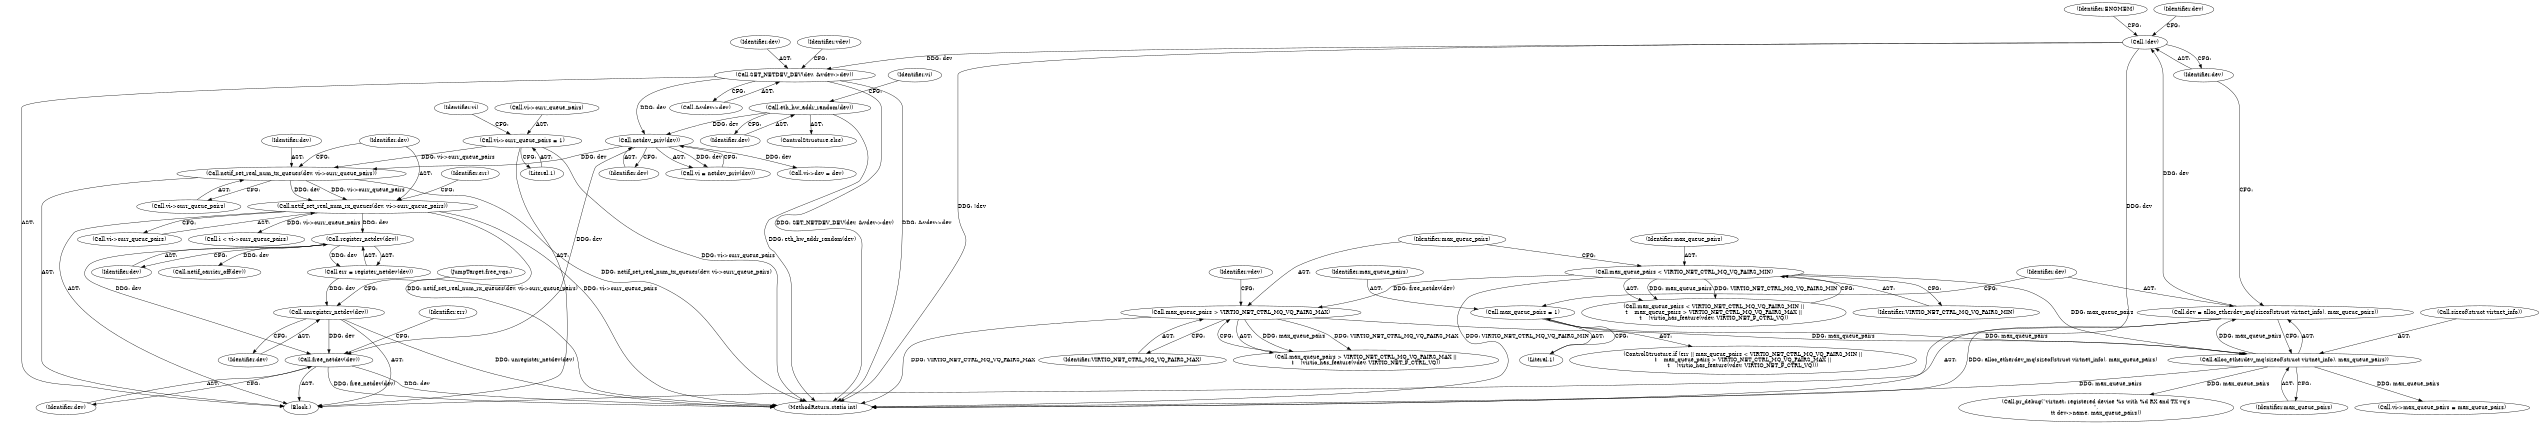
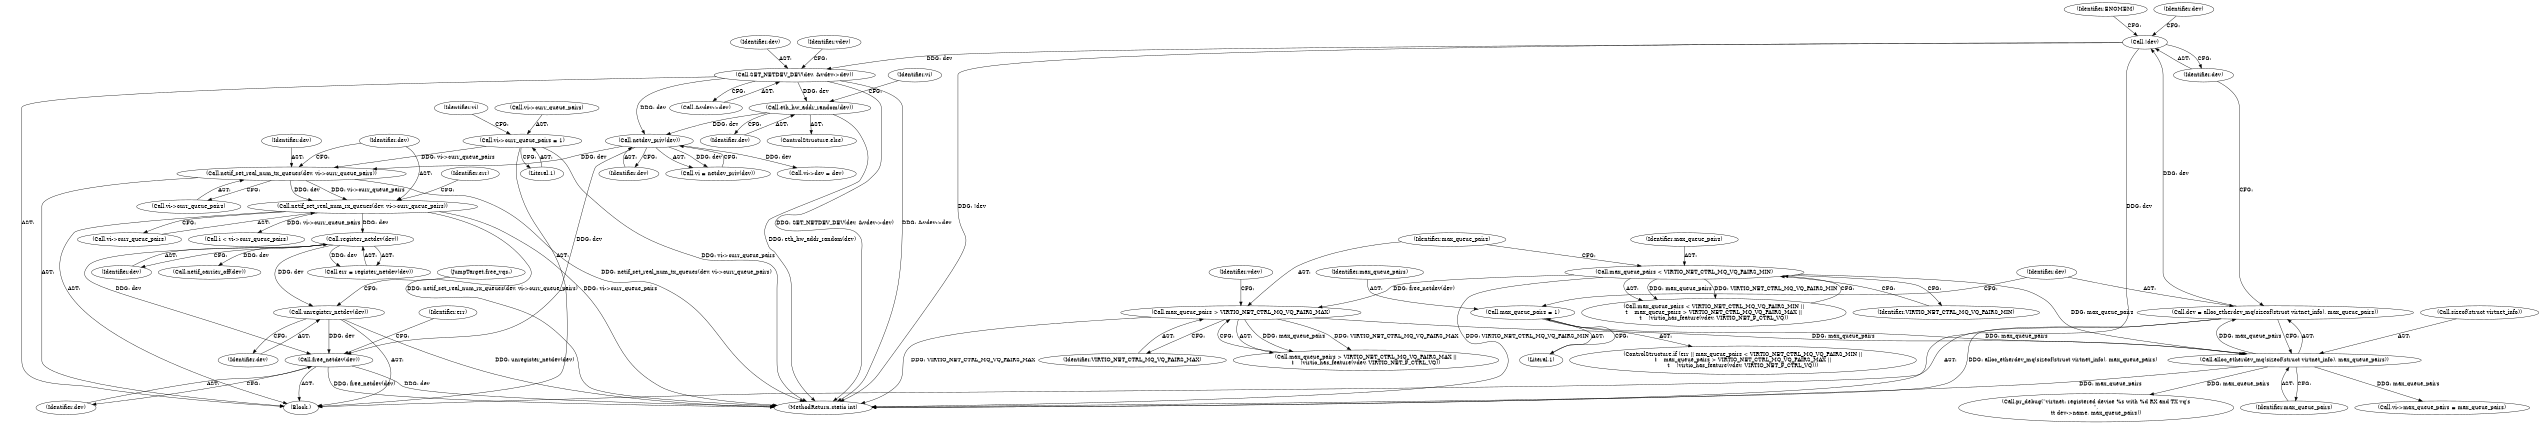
none -> (802, 90)
(328, 288) -> (279, 265)
(1890, 289) -> (1890, 289)
